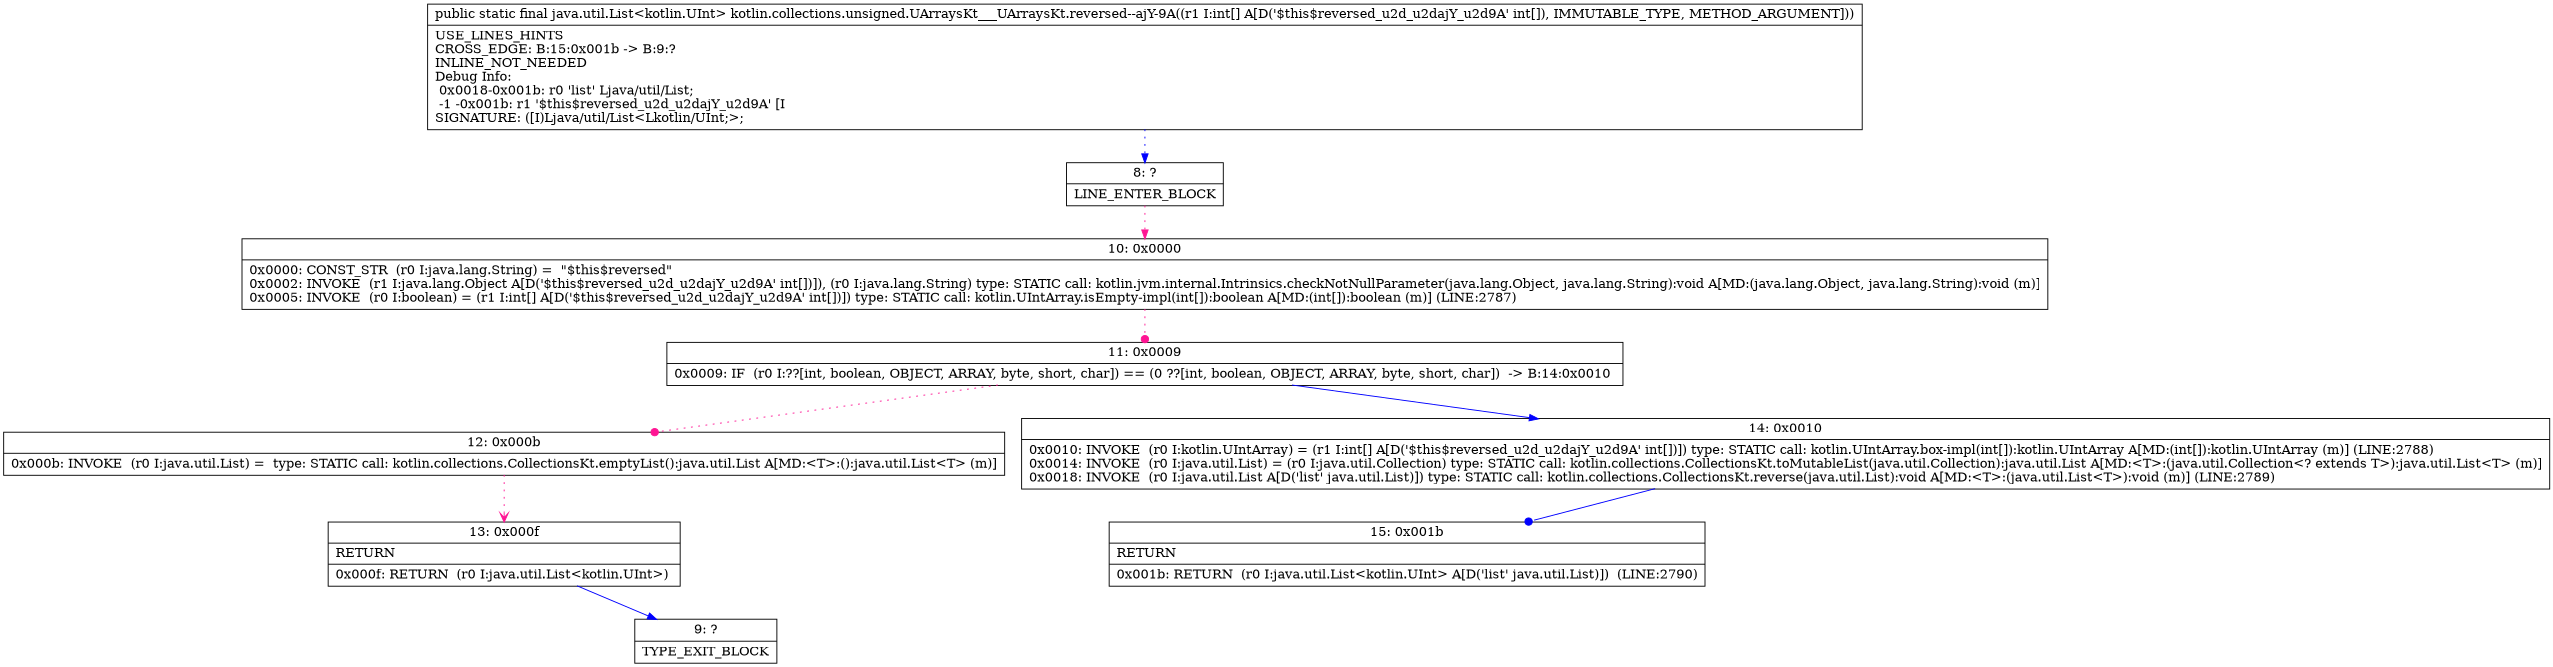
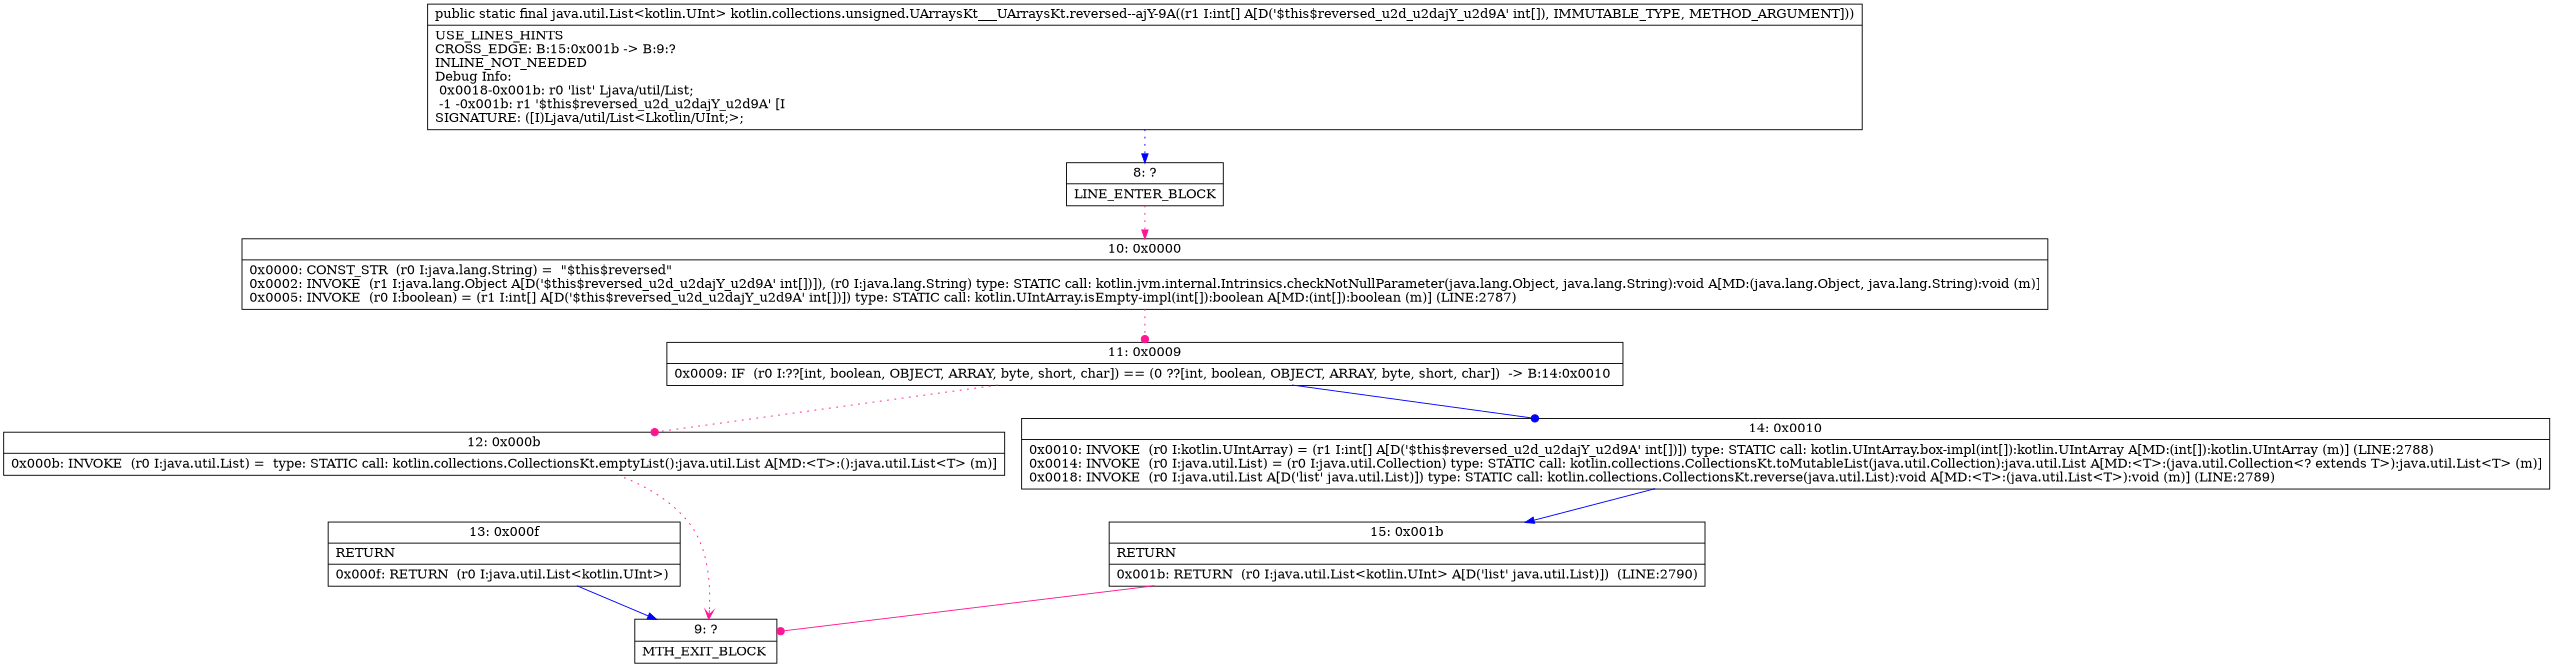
(1412, 401) -> (1412, 401)
(504, 494) -> (690, 524)
(1595, 504) -> (1595, 504)
none -> (969, 608)
(706, 652) -> (704, 652)
